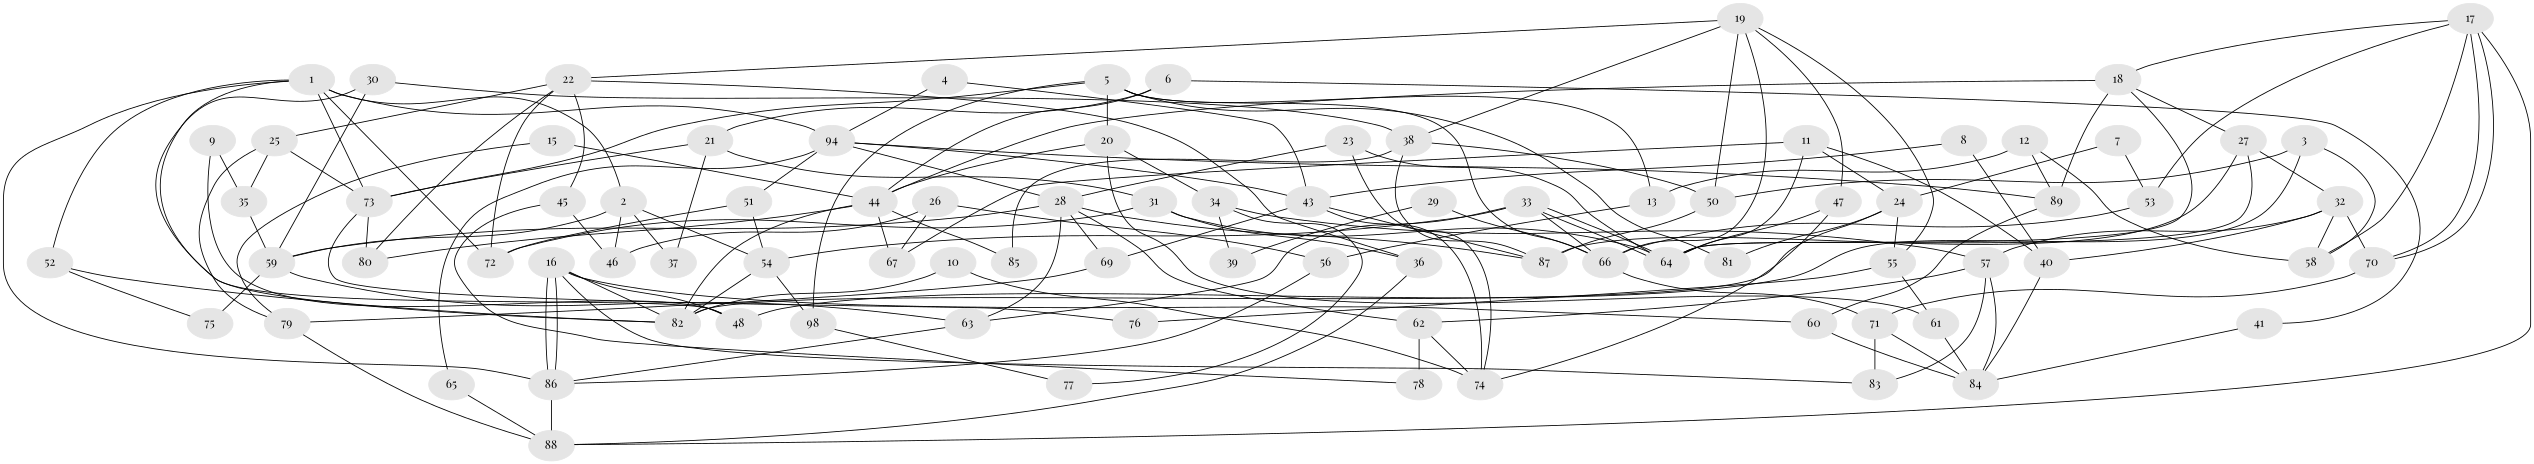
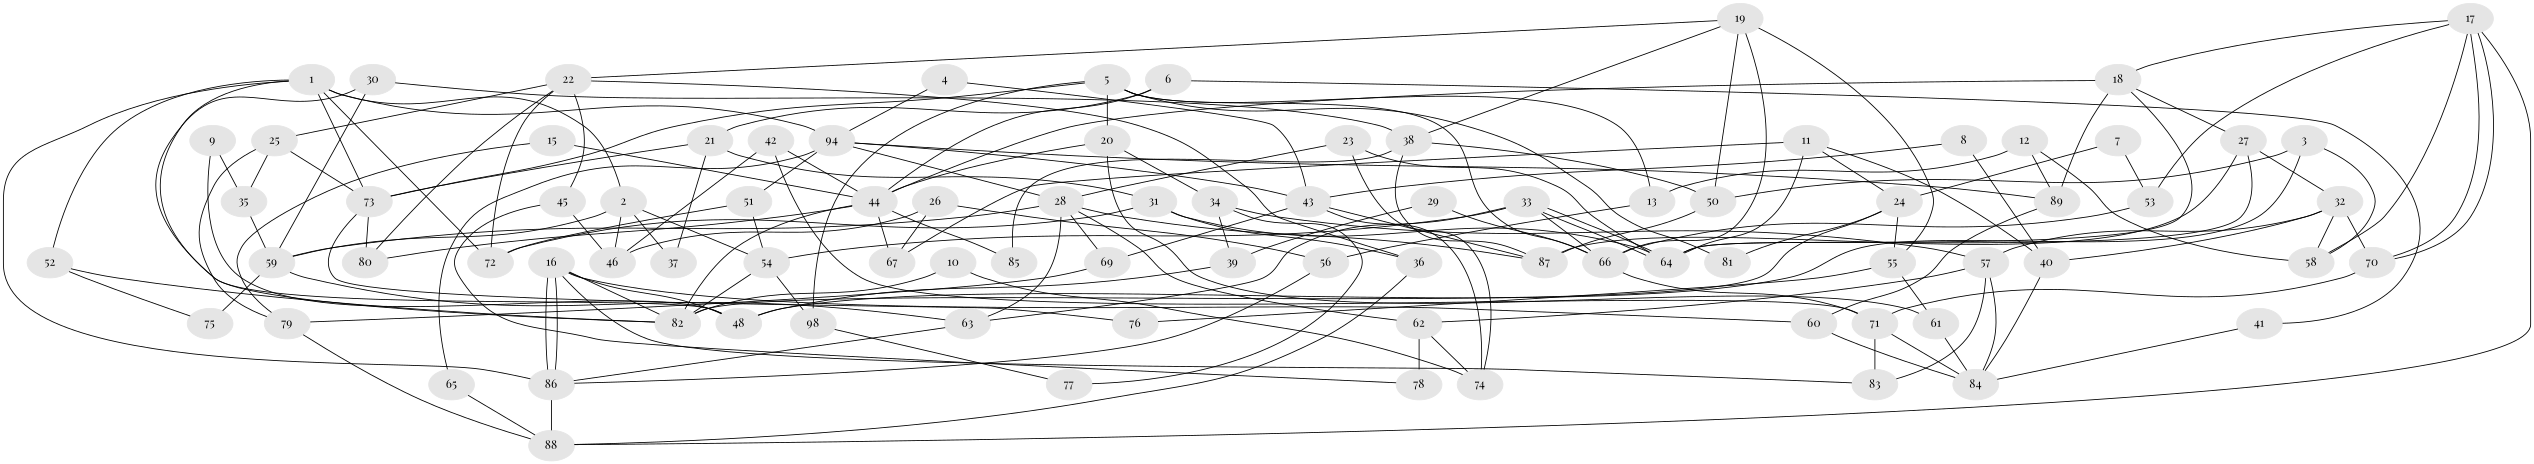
none -> (771, 141)
(1838, 202) -> none
none -> (1052, 285)
